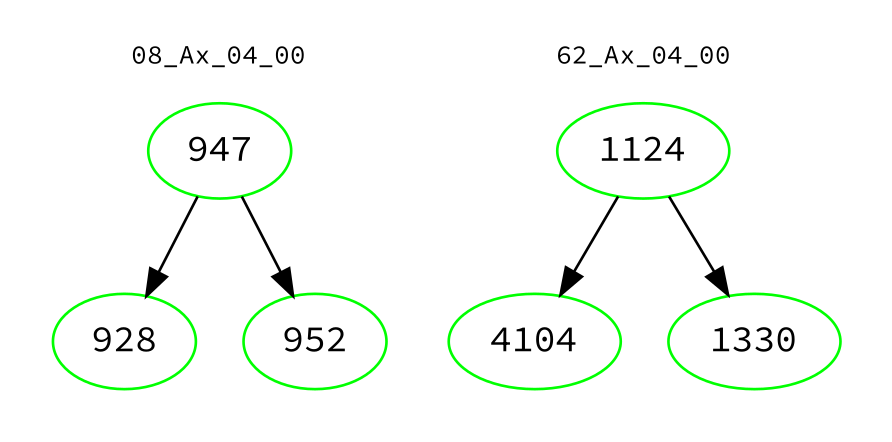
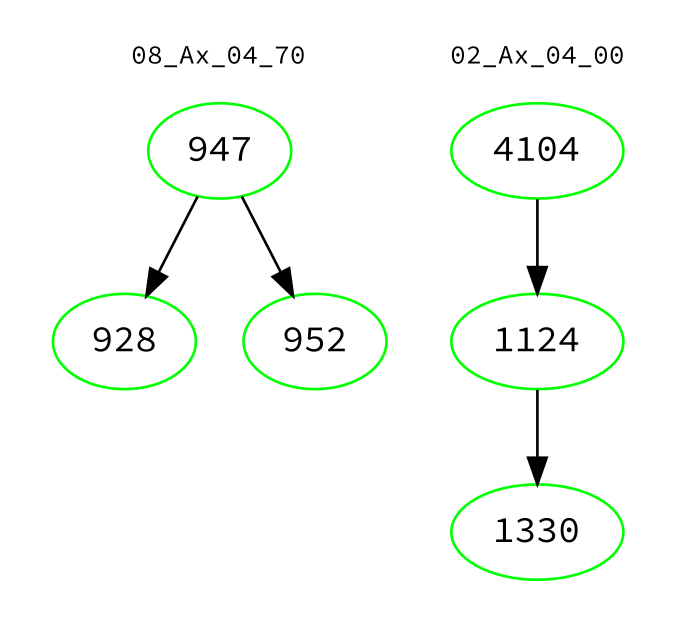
(220, 57) -> (220, 57)
(645, 57) -> (539, 57)
(596, 234) -> (537, 233)
